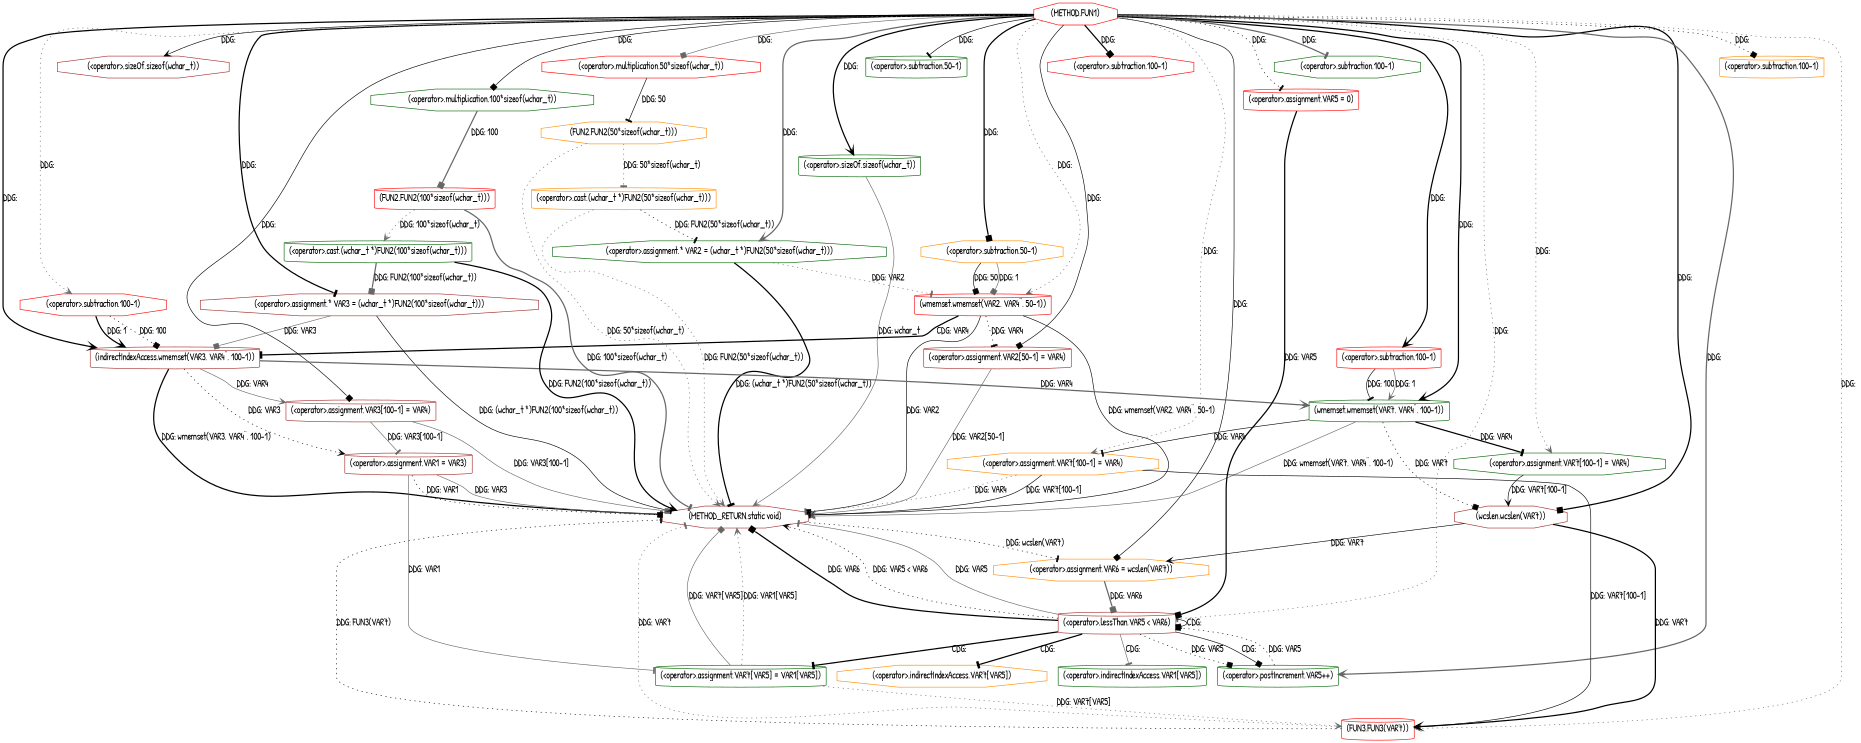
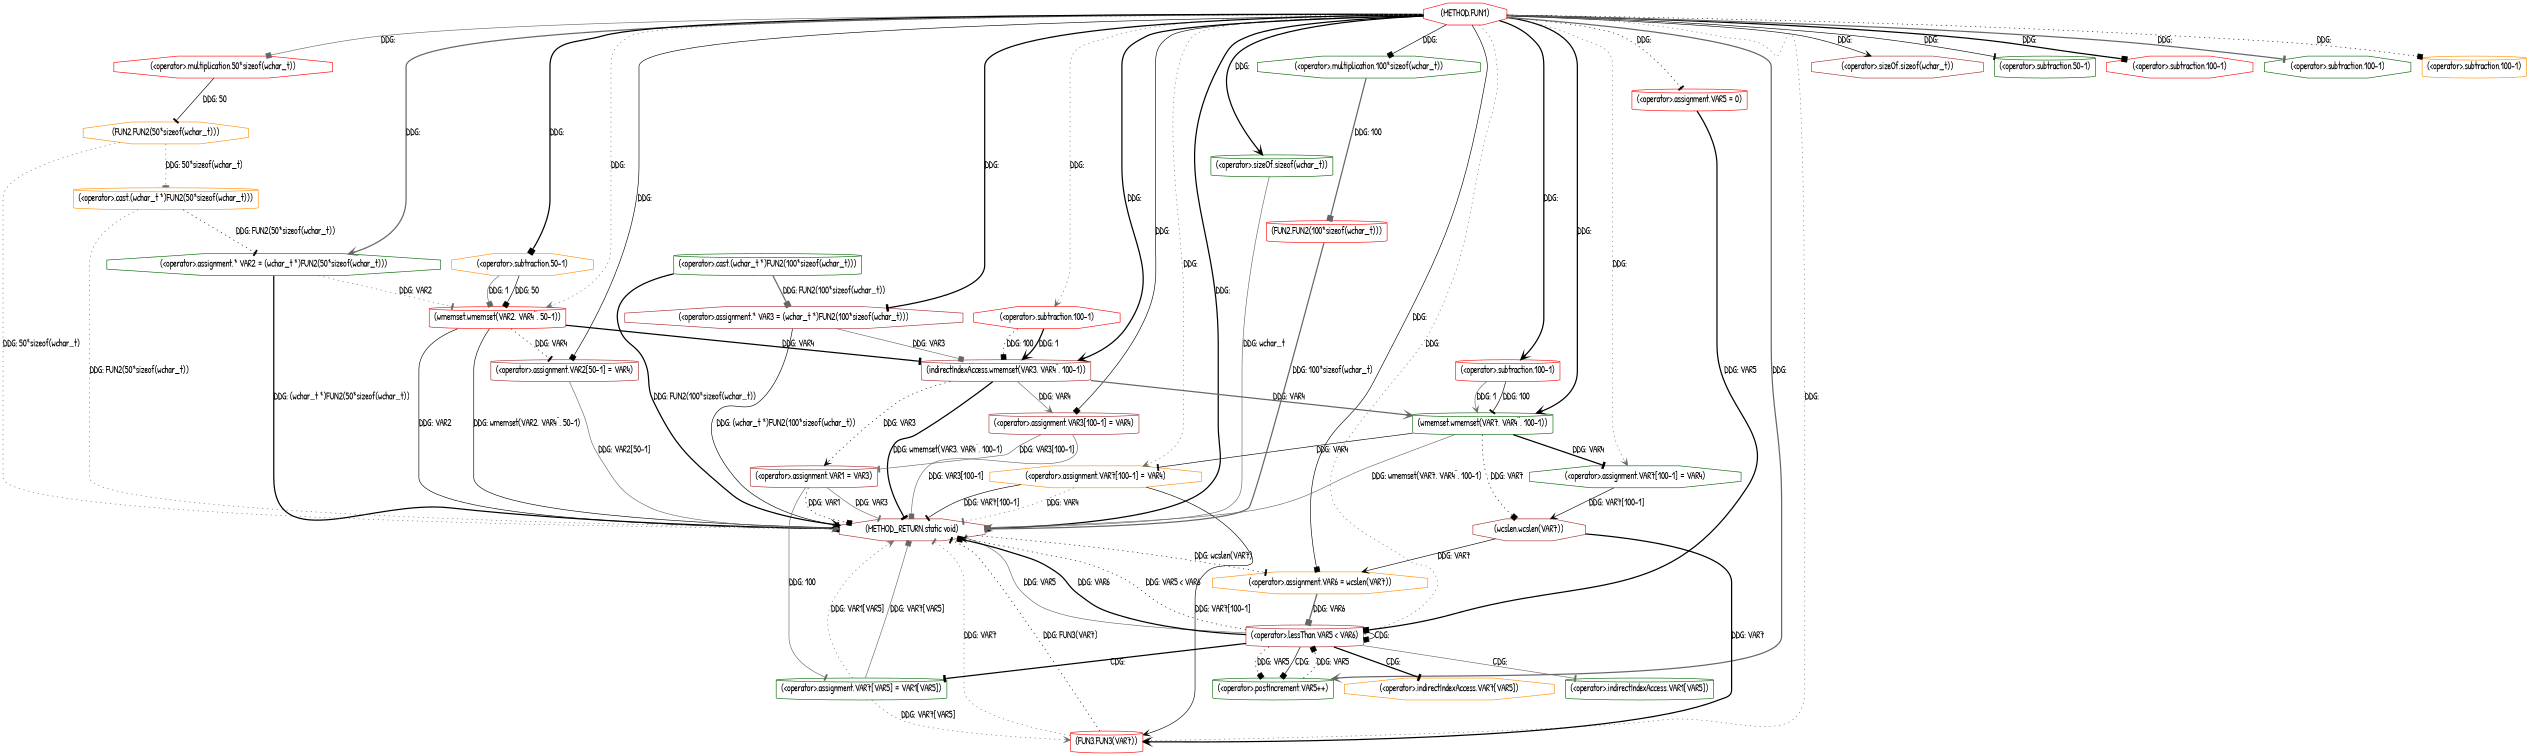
(1678, 65) -> (1213, 277)
(400, 221) -> none
(953, 331) -> (798, 344)
(424, 570) -> (802, 583)
